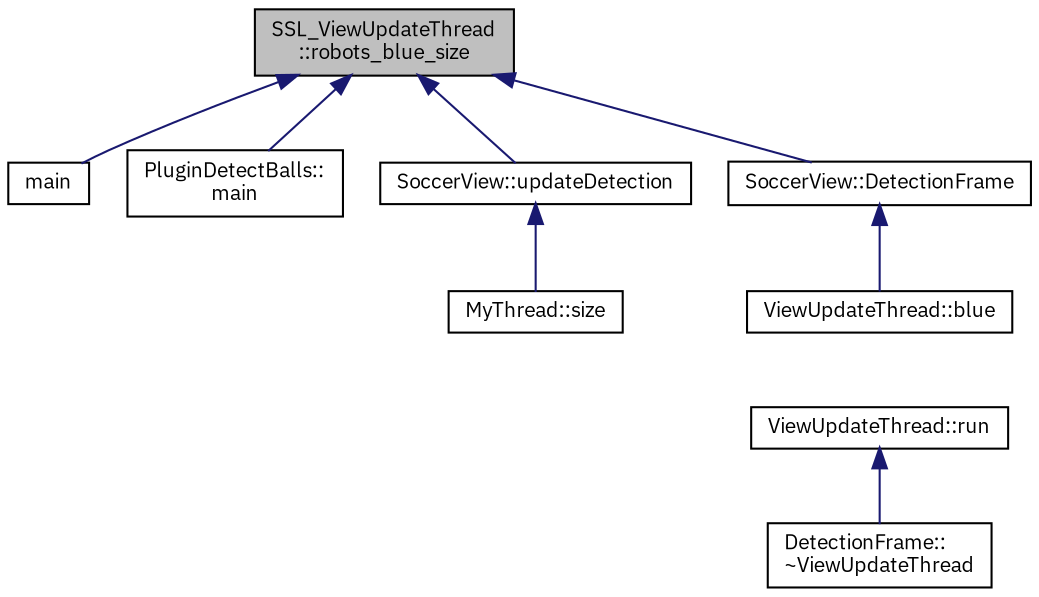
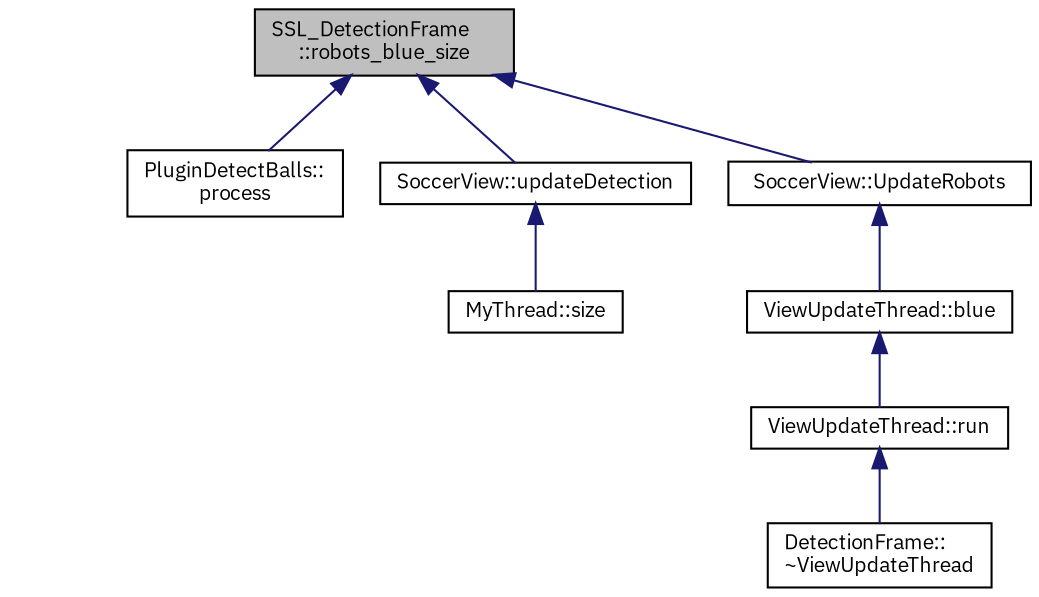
(384, 42) -> (384, 42)
(49, 183) -> none
(235, 183) -> (235, 183)
(880, 183) -> (880, 183)
none -> (880, 381)
